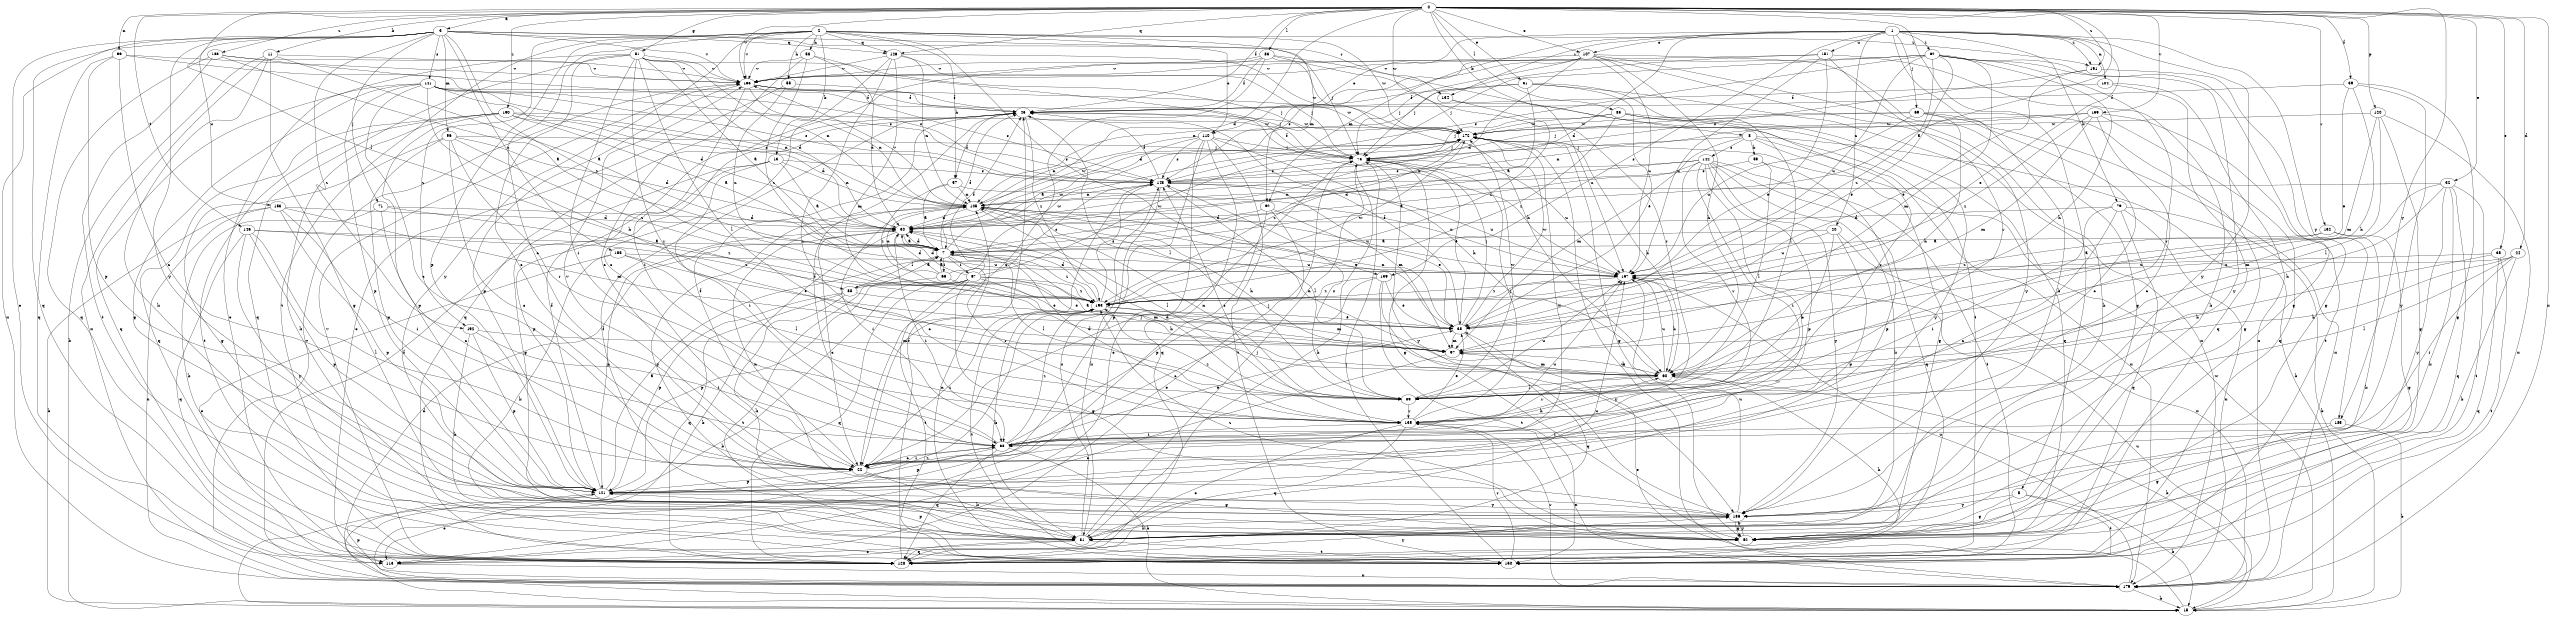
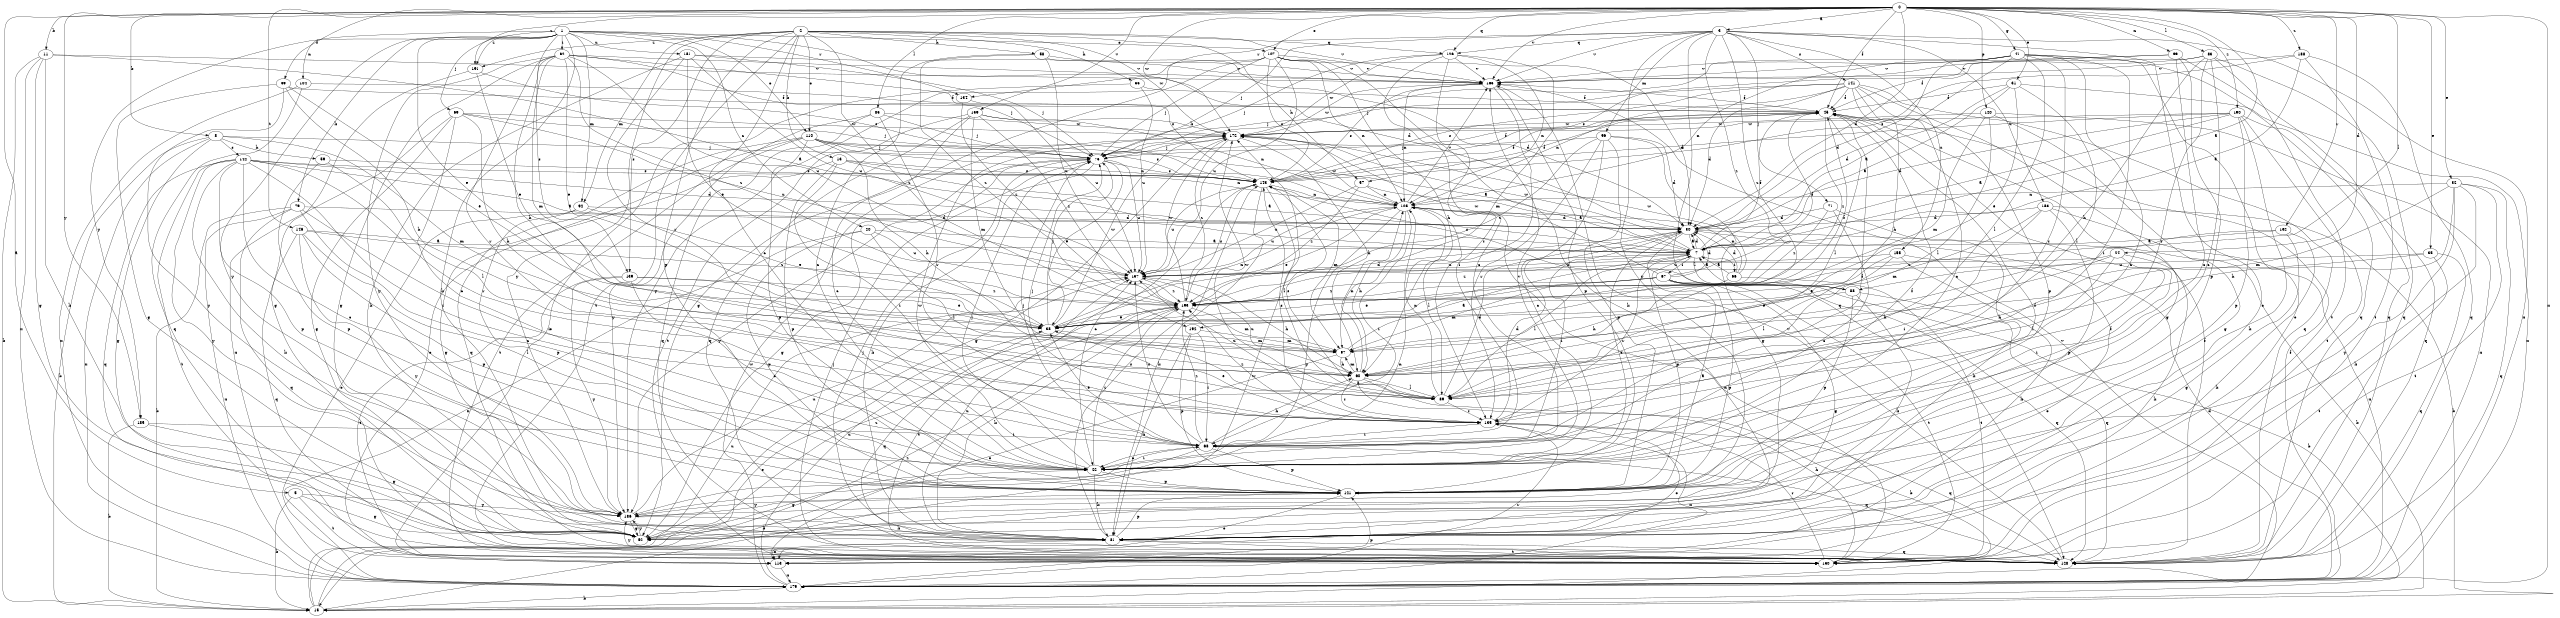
(637, 54) -> (2018, 54)
(1889, 124) -> (1192, 124)
(1368, 257) -> none
